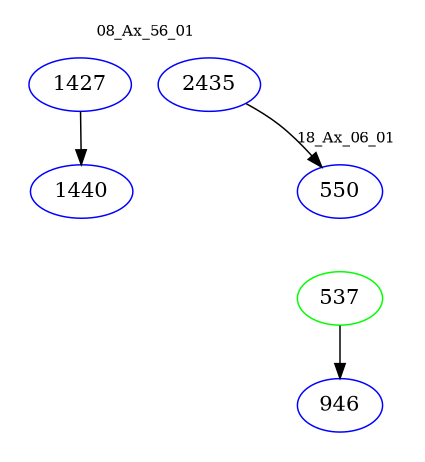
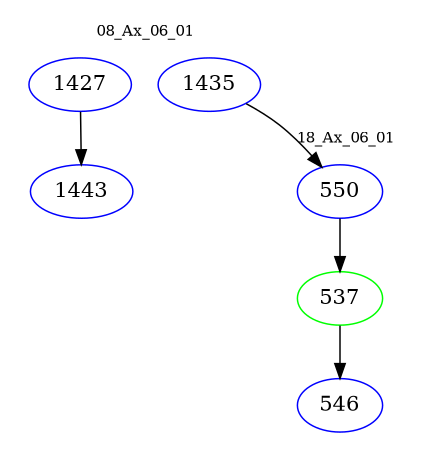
(146, 32) -> (146, 32)
(209, 85) -> (209, 85)
(82, 192) -> (82, 192)
none -> (340, 238)
(340, 405) -> (340, 405)
